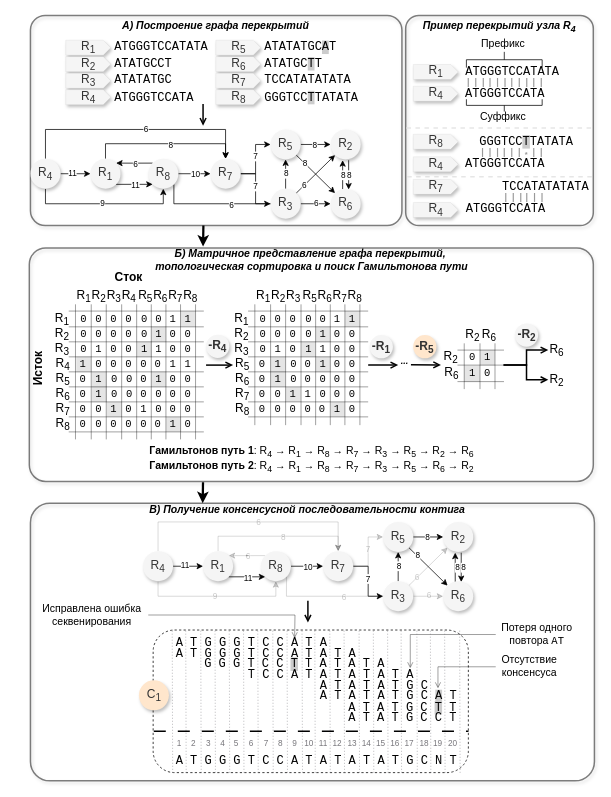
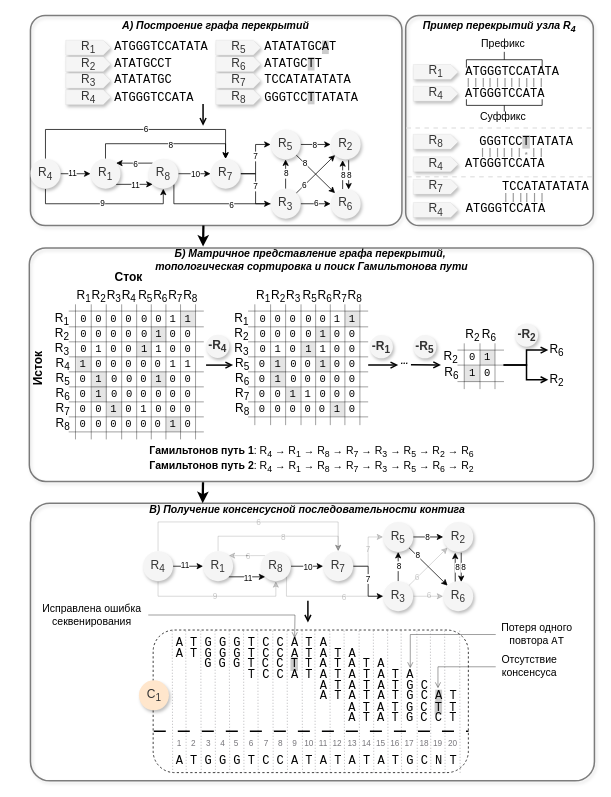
(425, 347) -> (425, 347)
